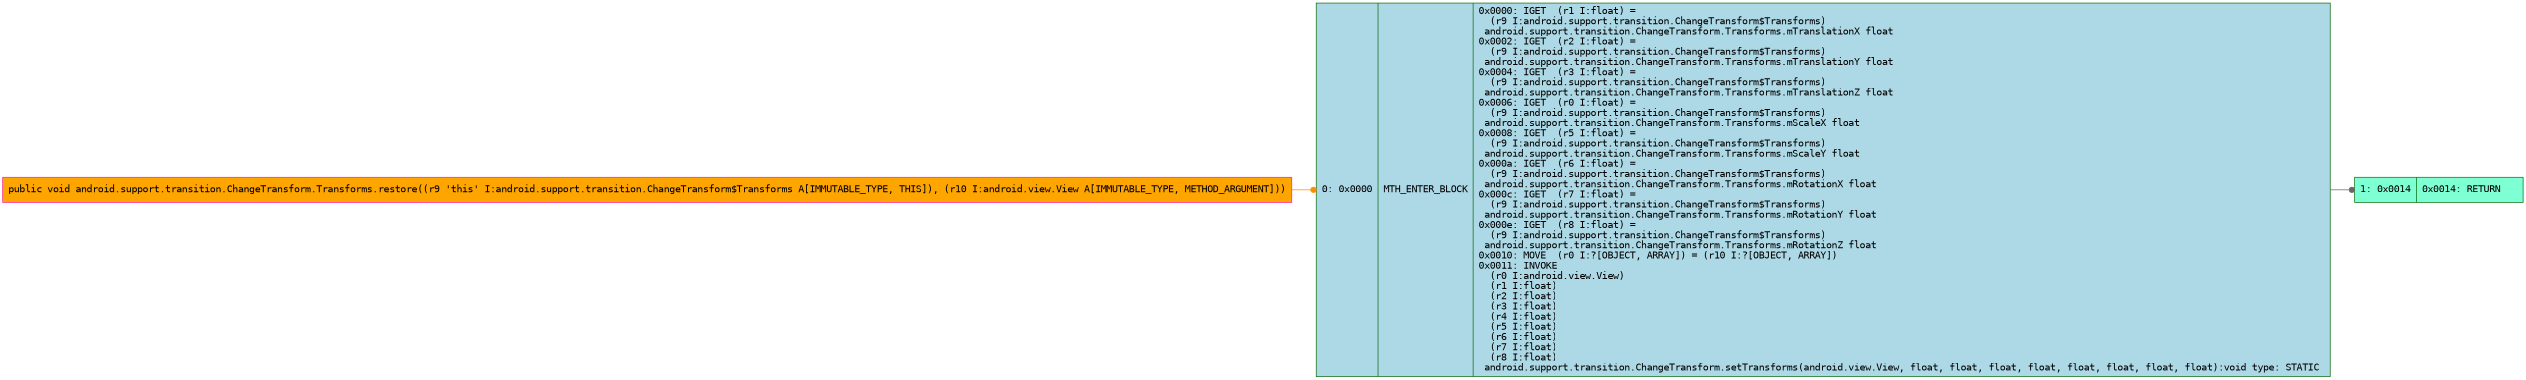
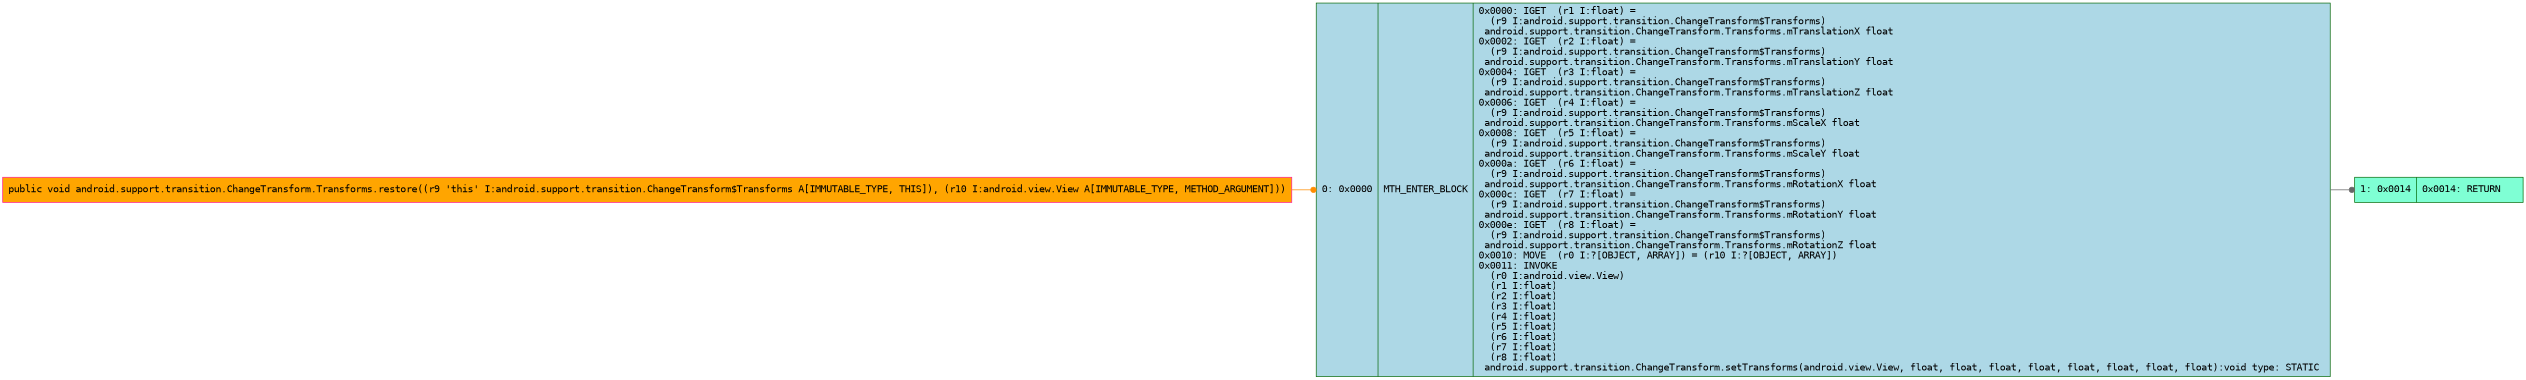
(1560, 103) -> (1560, 103)
